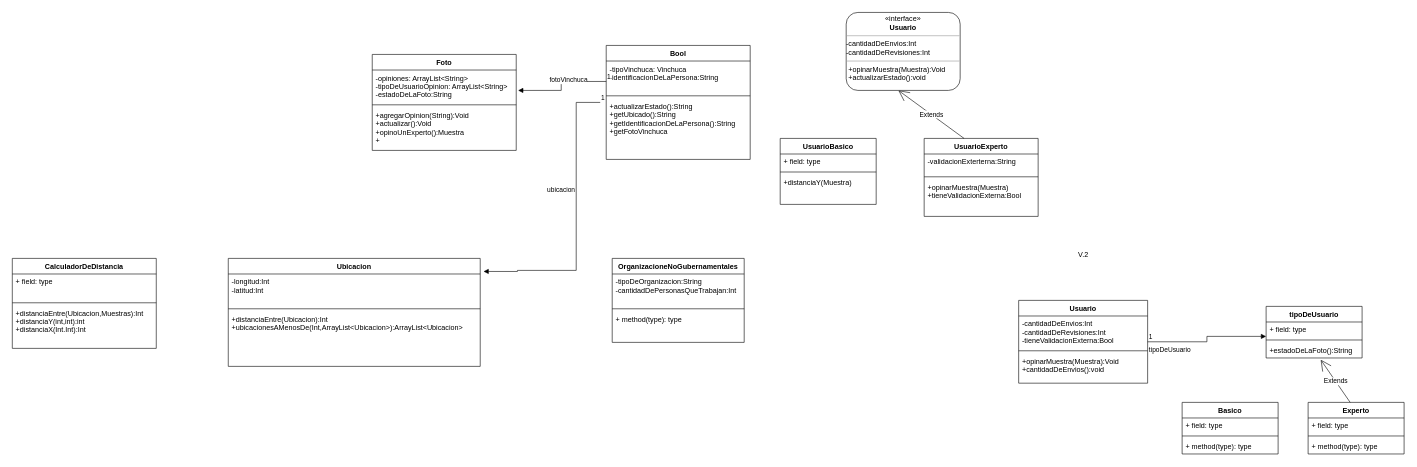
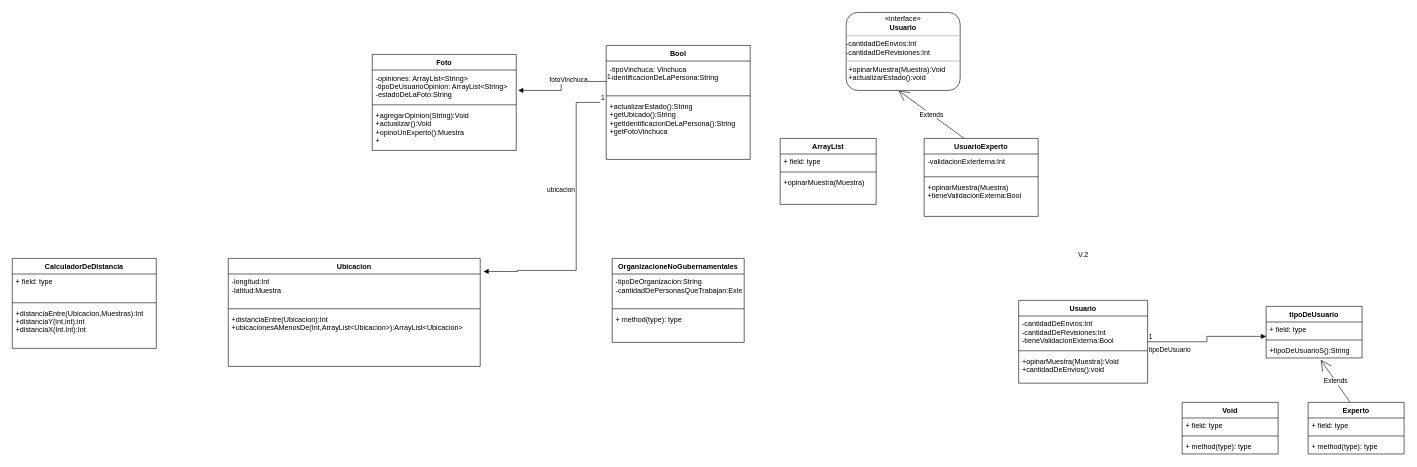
(828, 146) -> (828, 146)
(979, 162) -> (974, 162)
(822, 182) -> (829, 182)
(255, 282) -> (255, 282)
(663, 282) -> (663, 282)
(1316, 350) -> (1314, 350)
(1230, 410) -> (1230, 410)
